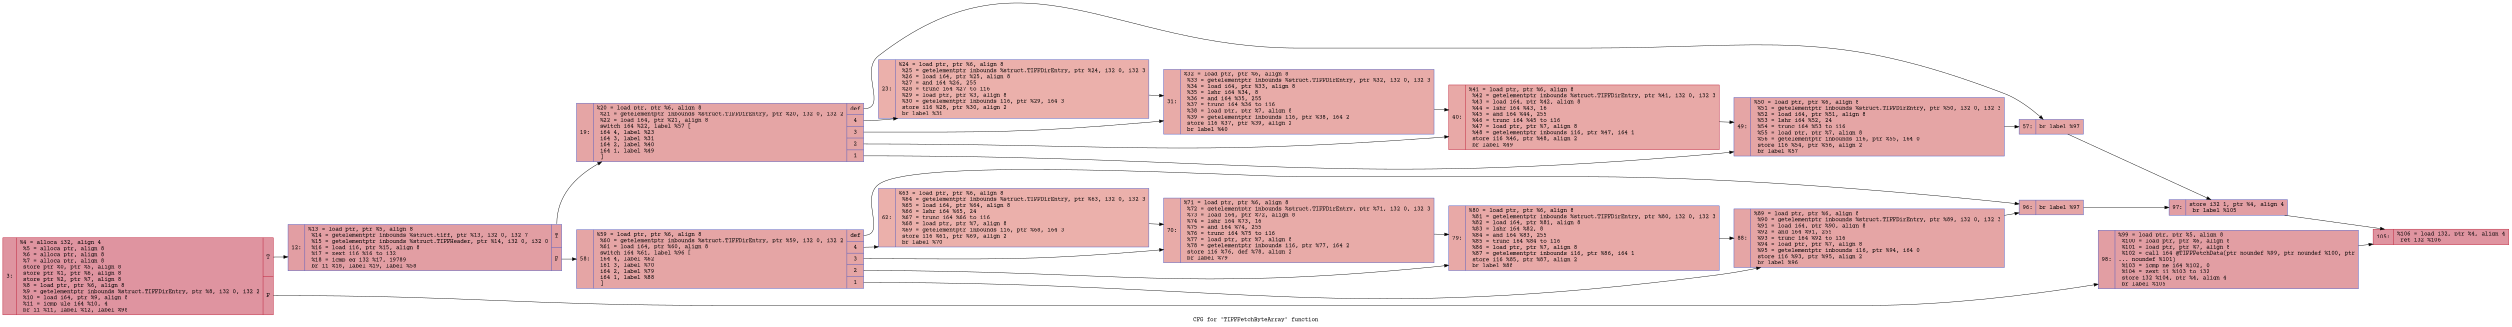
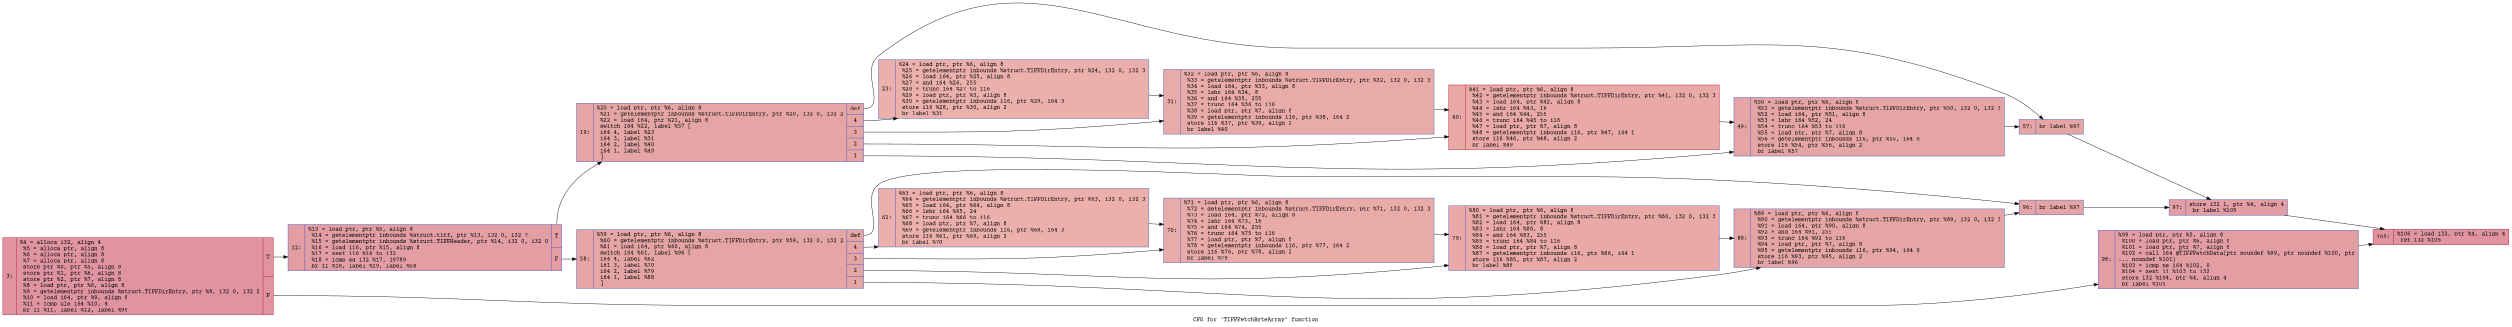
(1506, 229) -> (1506, 229)
(1238, 252) -> (1238, 252)
